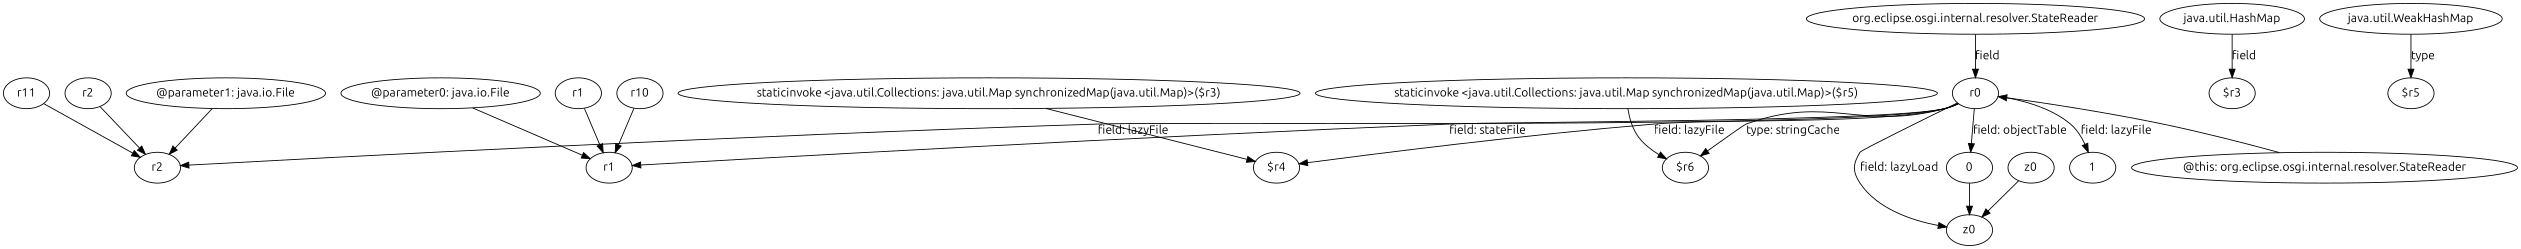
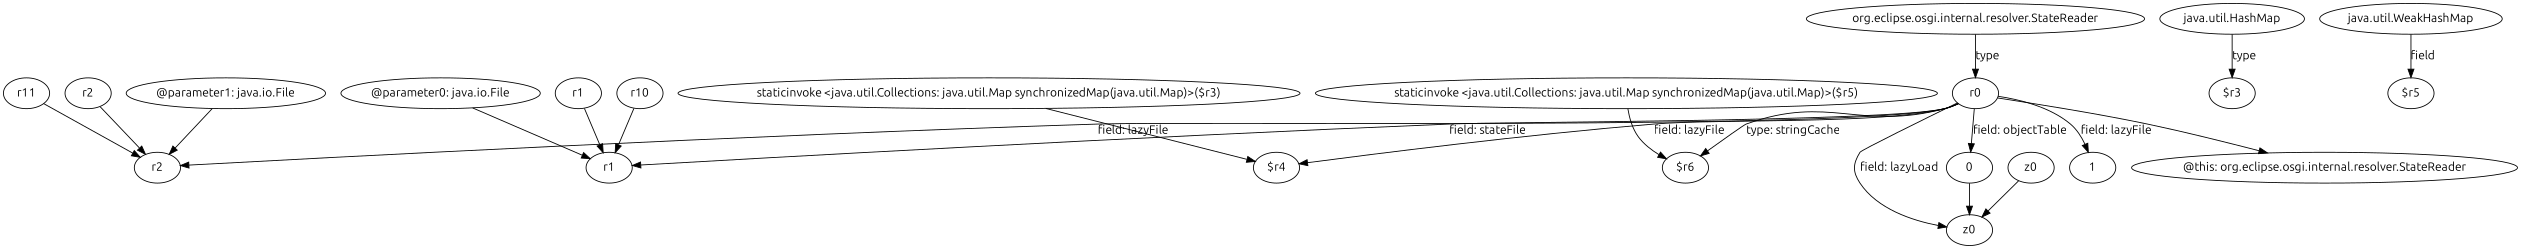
(1987, 56) -> (1987, 56)
(2244, 56) -> (2244, 56)
(2423, 56) -> (2423, 56)
(2144, 120) -> (2129, 120)
